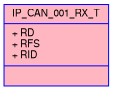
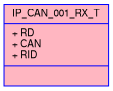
(26, 44) -> (27, 44)
